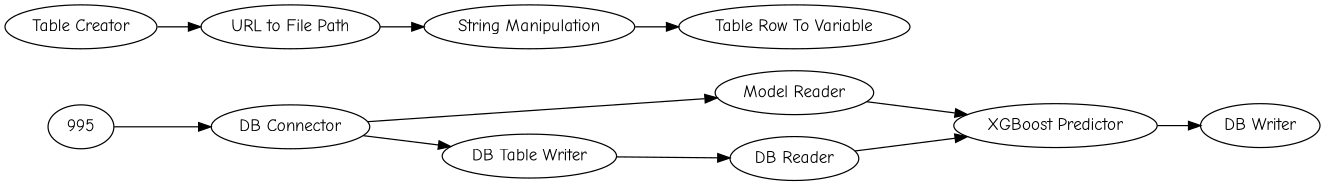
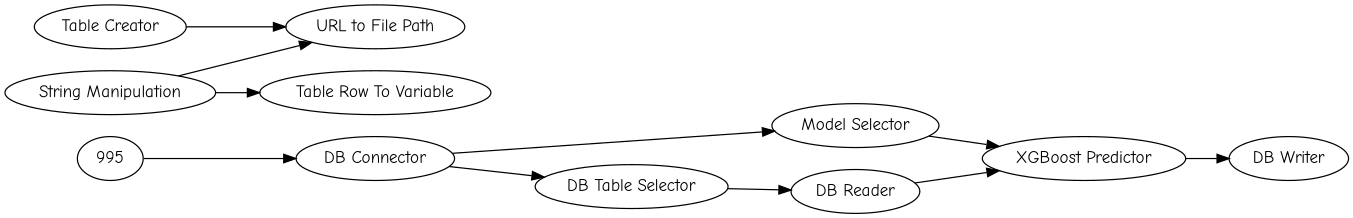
(396, 27) -> (239, 61)
(794, 93) -> (855, 126)
(529, 156) -> (632, 187)
